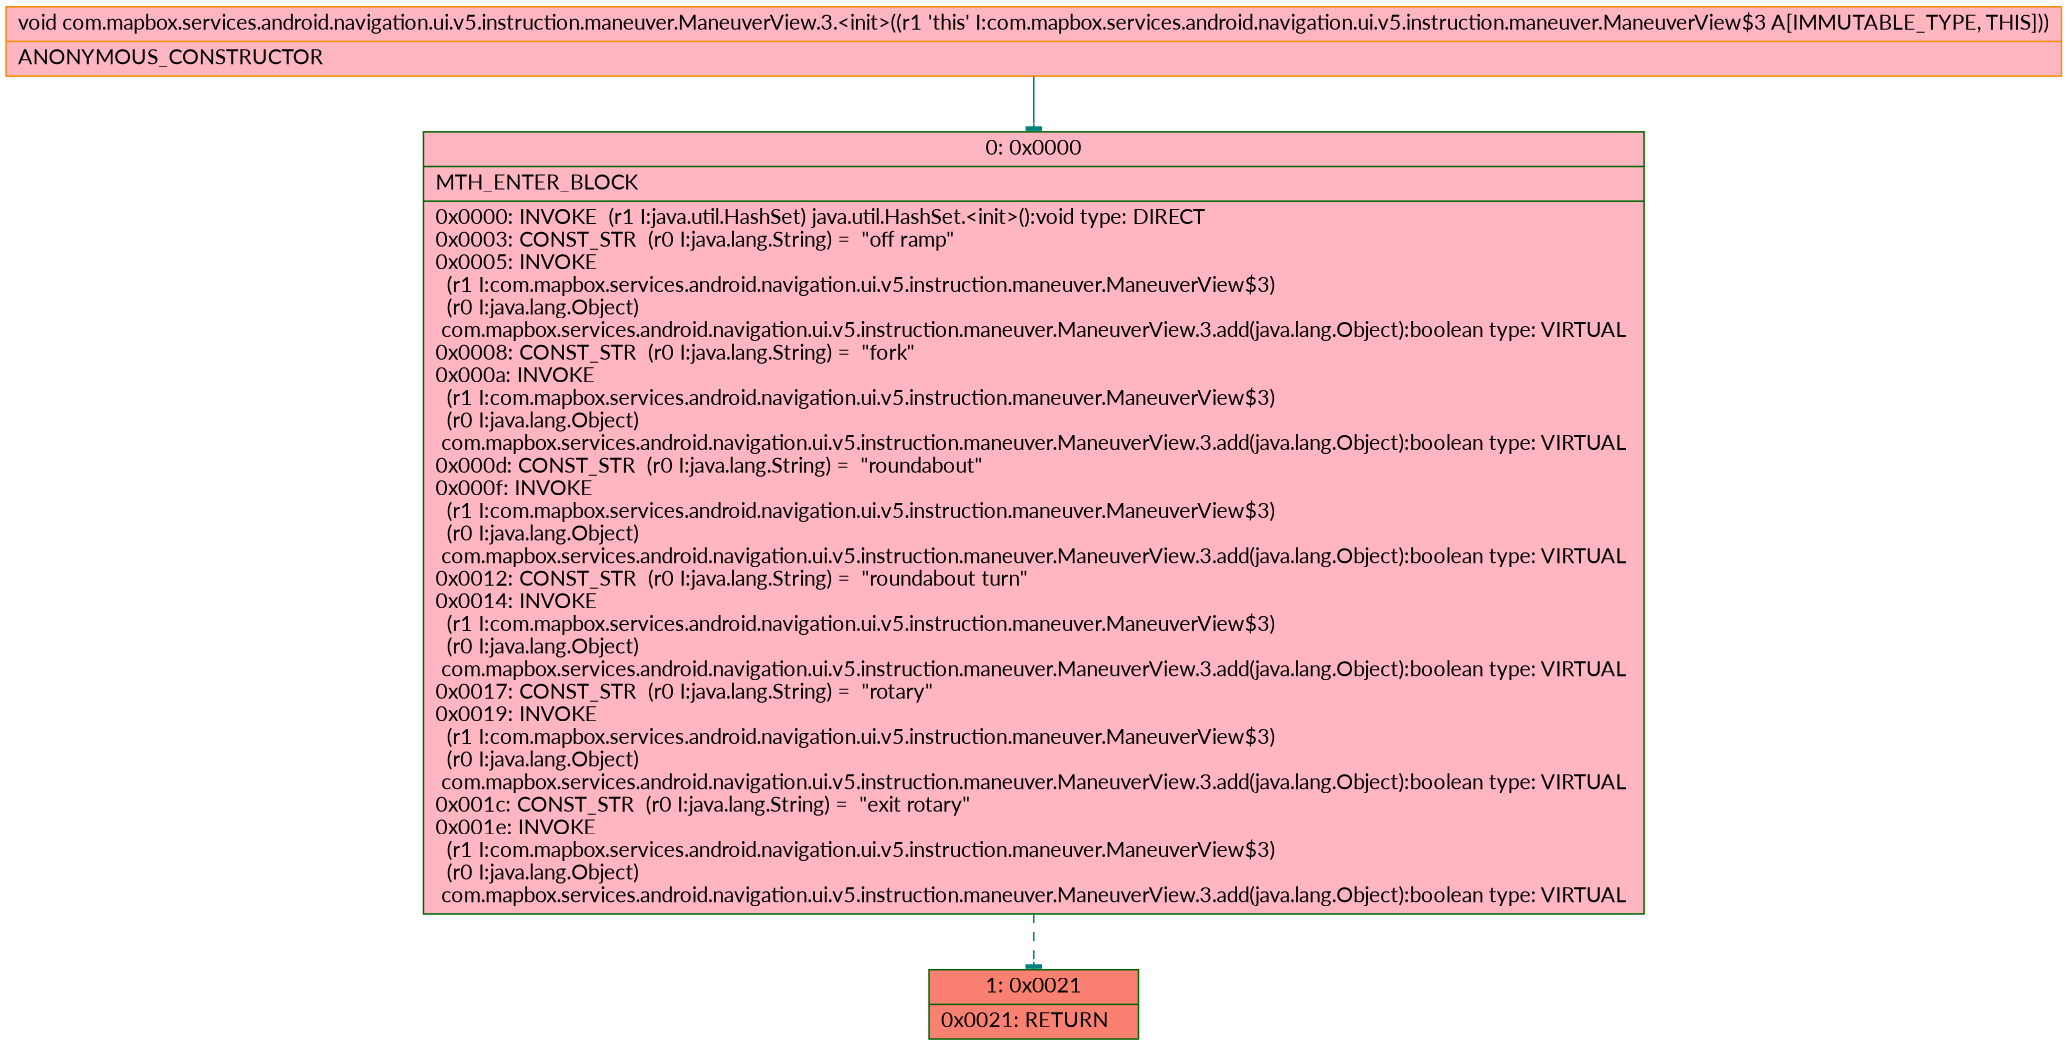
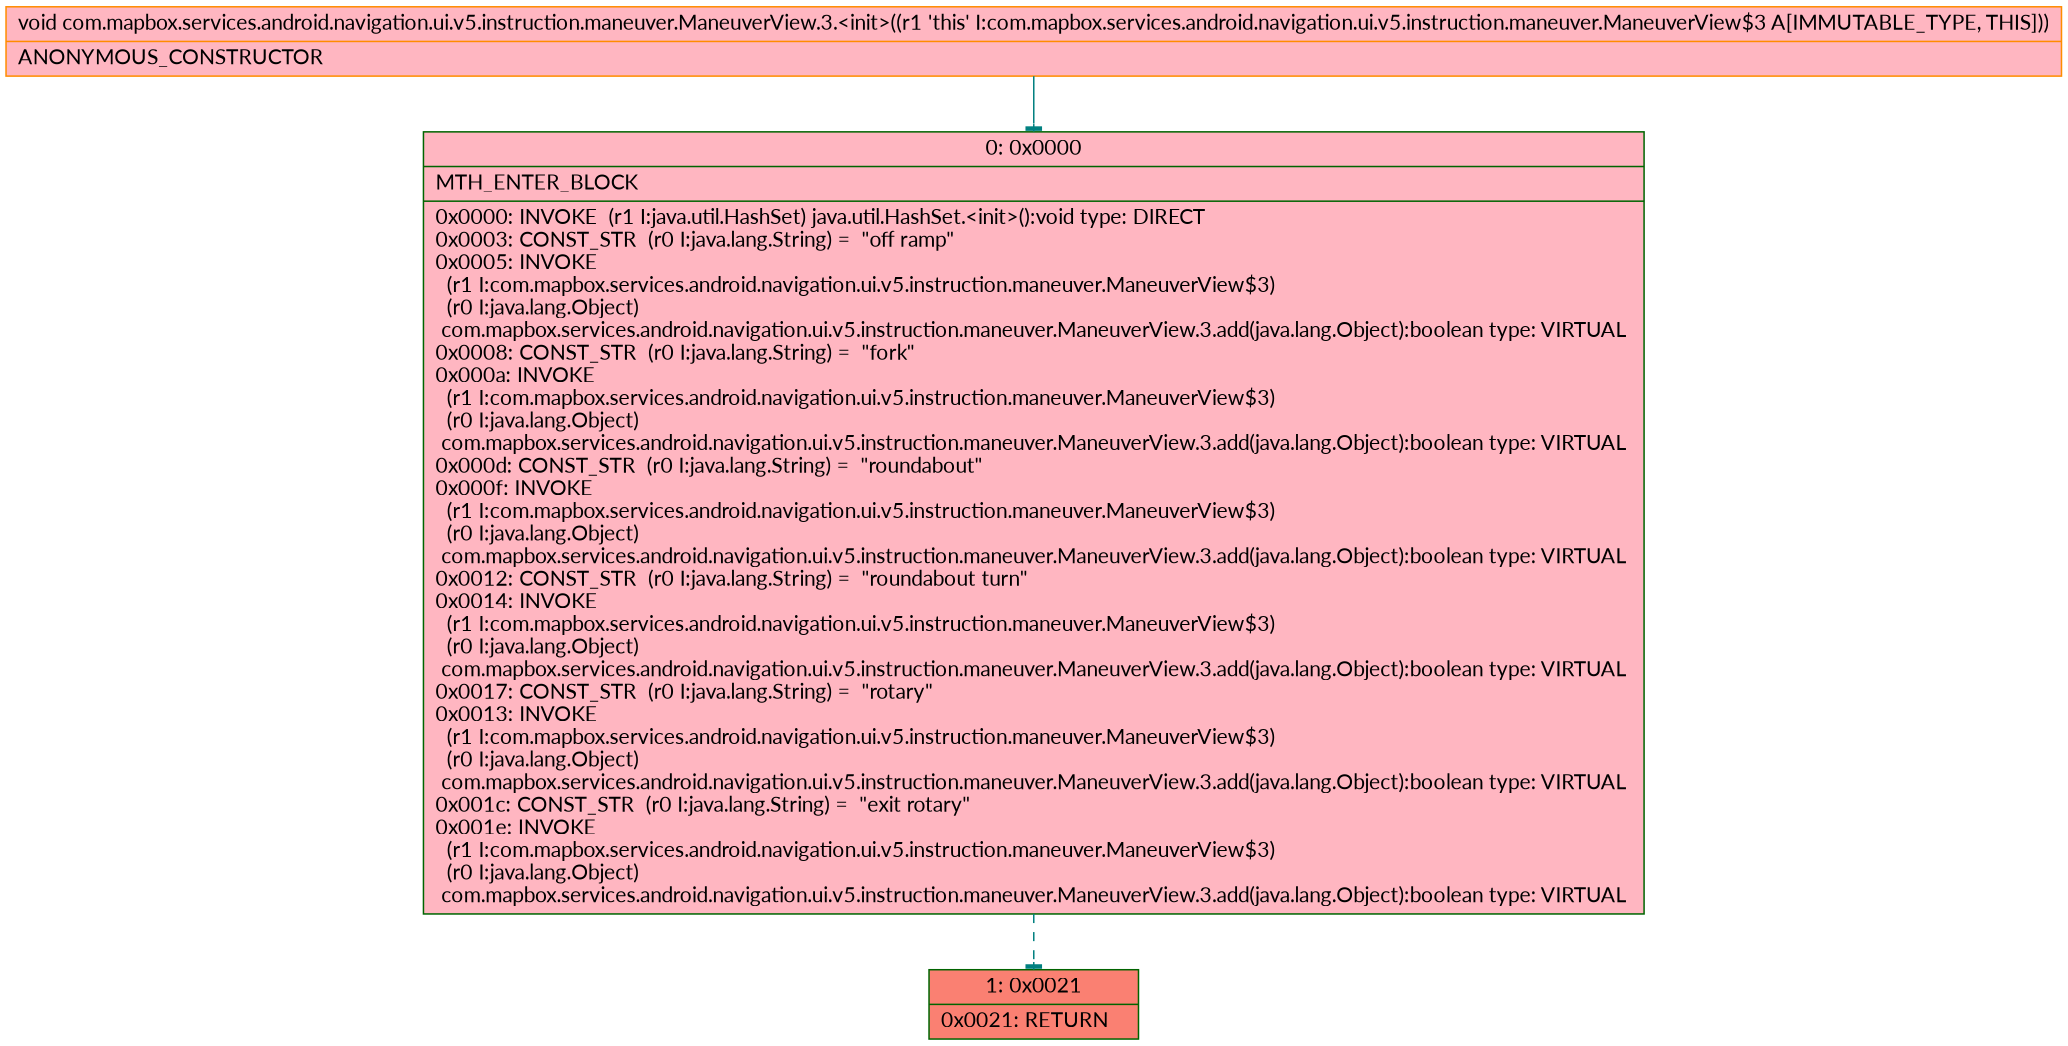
(522, 715) -> (522, 715)
